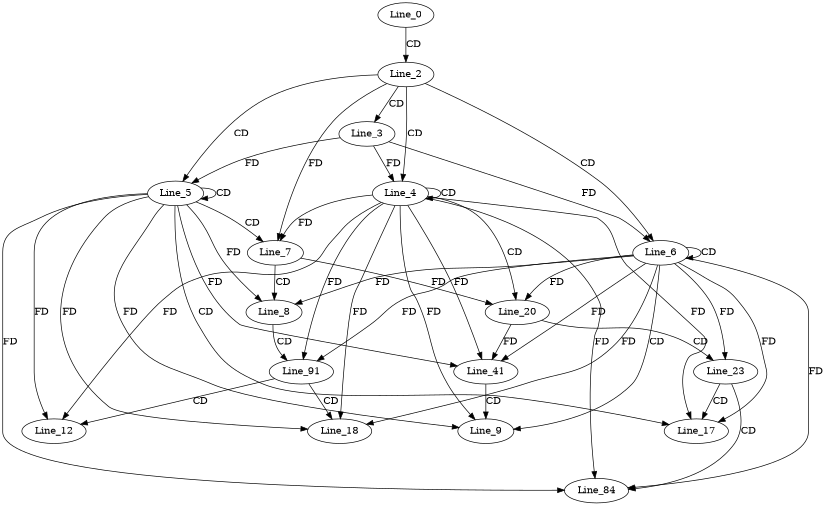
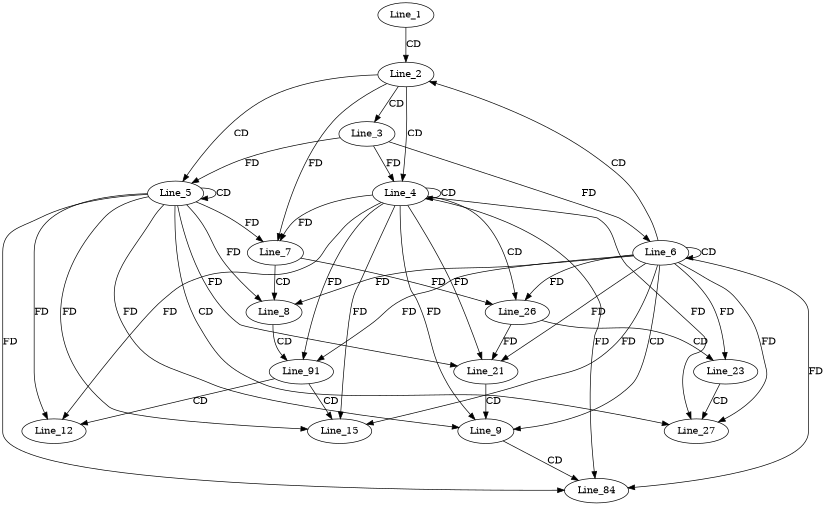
(406, 15) -> (406, 15)
(547, 146) -> (566, 138)
(252, 223) -> (252, 223)
(517, 312) -> (517, 312)
(486, 372) -> (486, 372)
(340, 431) -> (340, 431)
(696, 431) -> (696, 431)
(717, 461) -> (538, 459)
